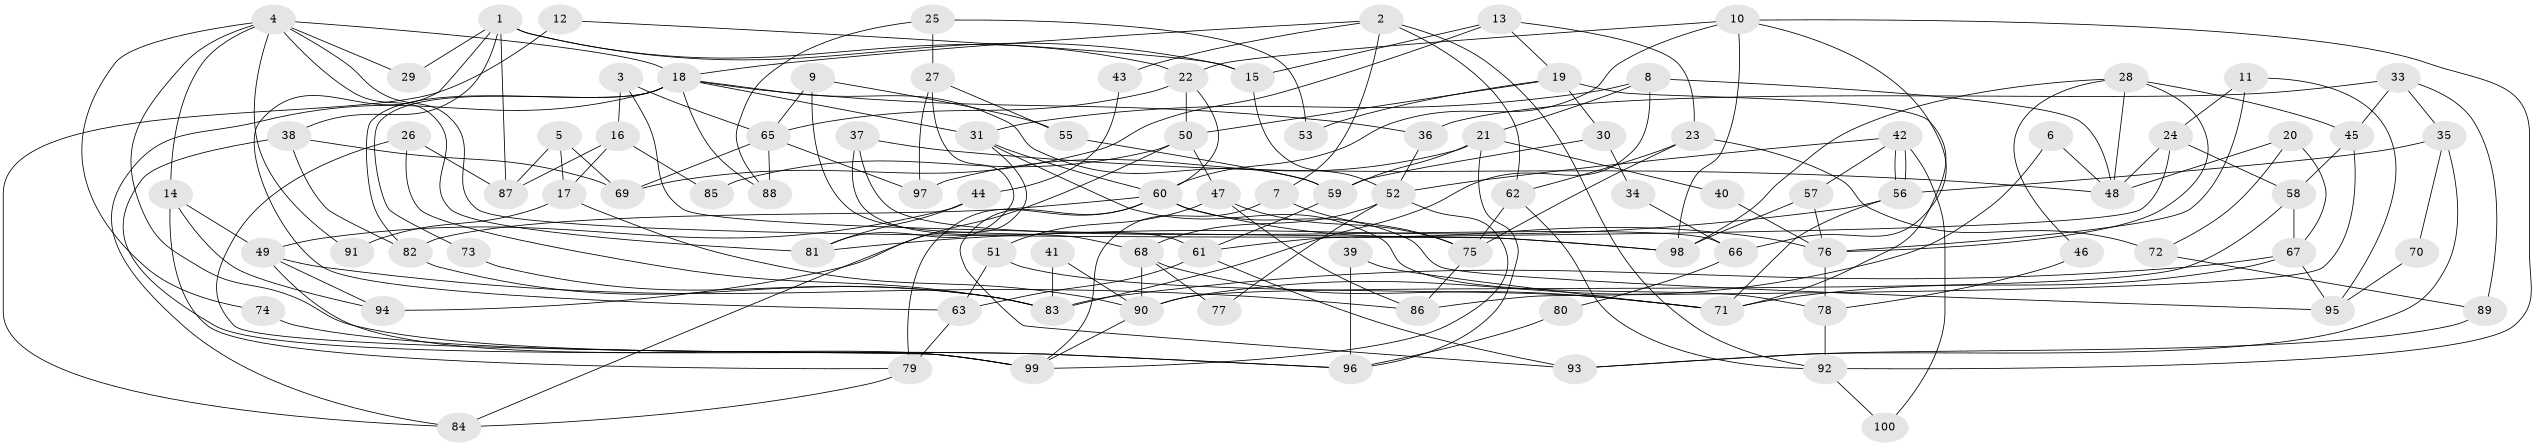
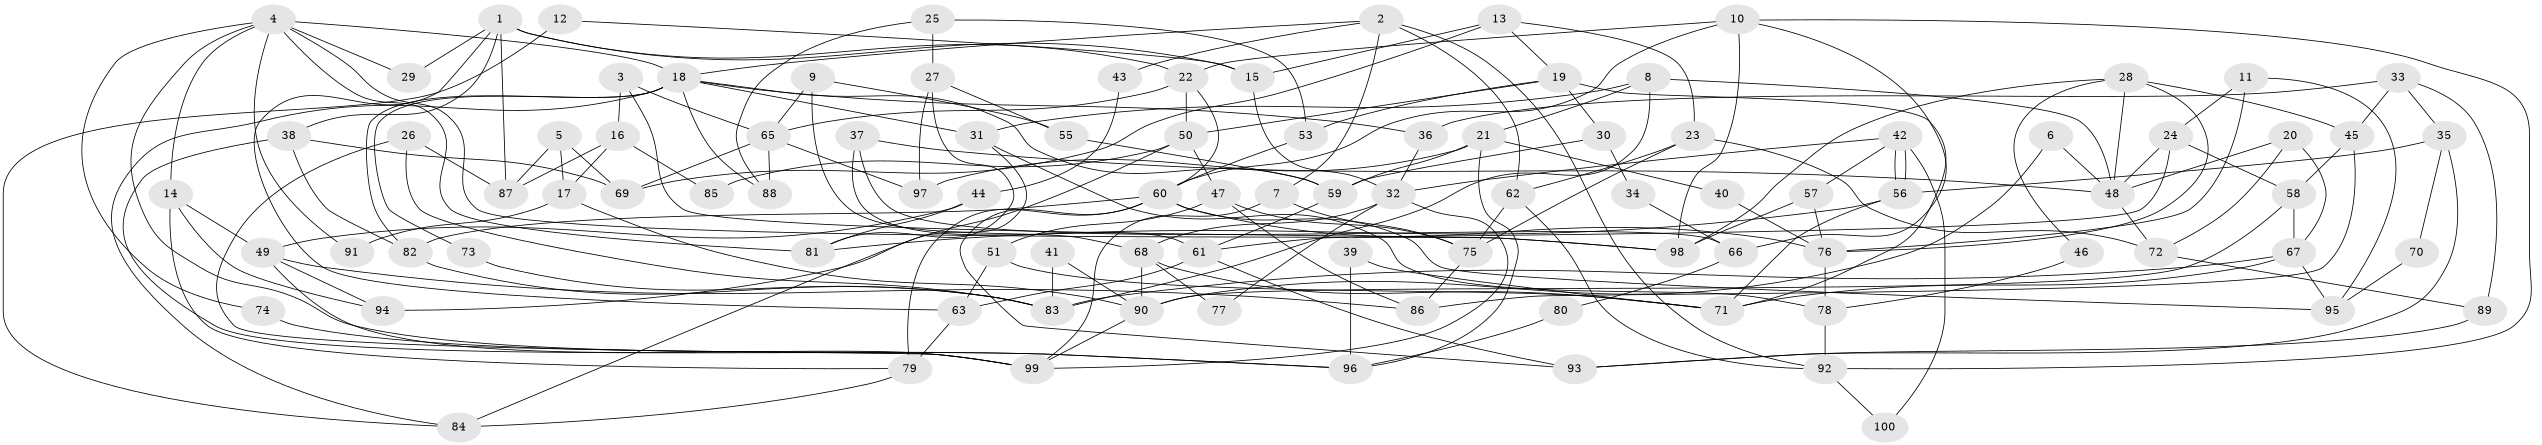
(1078, 172) -> (1240, 160)
(1394, 194) -> (1394, 194)
none -> (2138, 228)
